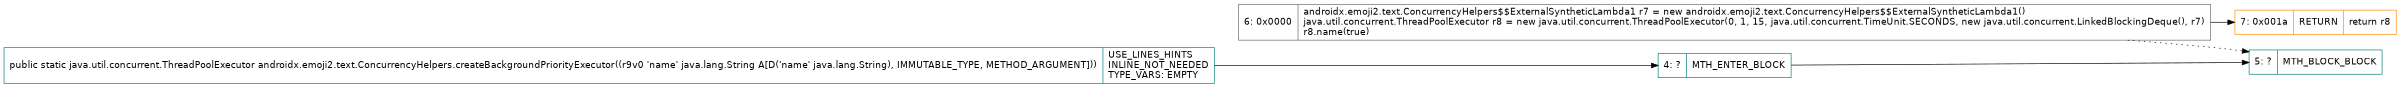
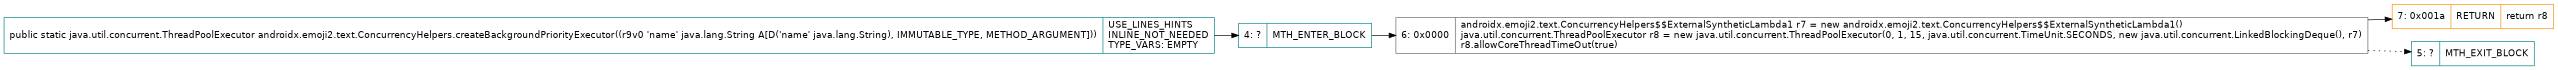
(1336, 32) -> (1539, 45)
(2330, 62) -> (2487, 53)
(2017, 64) -> (1380, 35)
